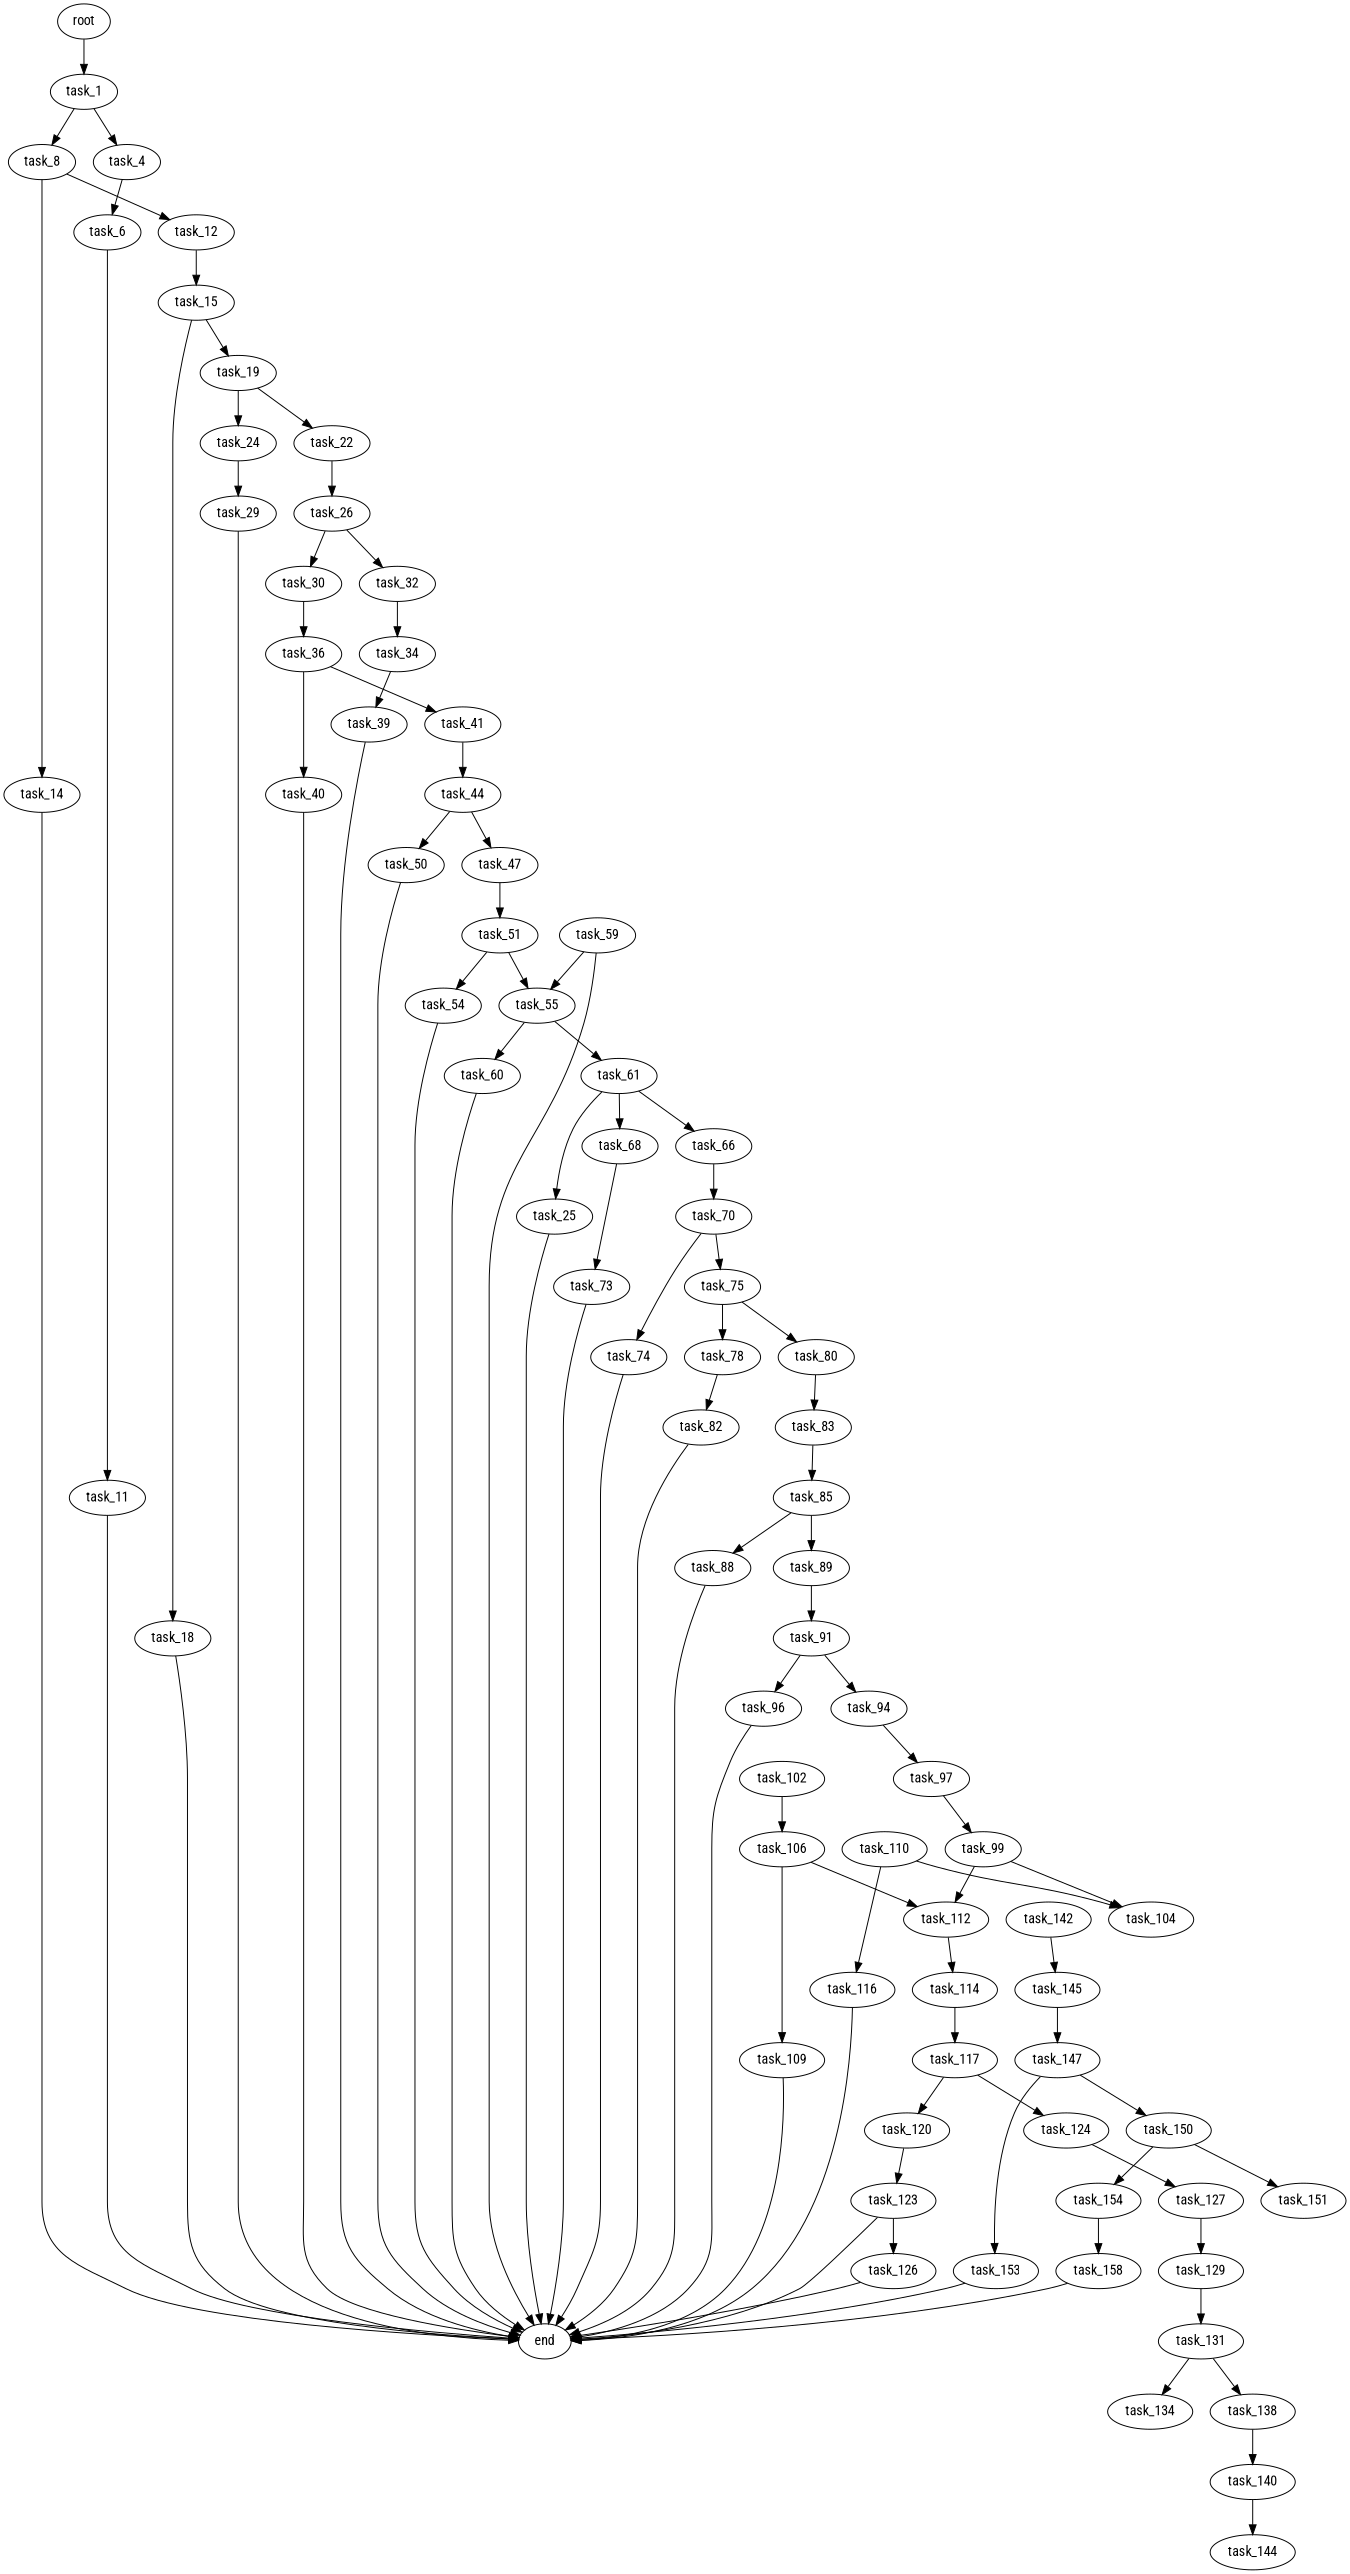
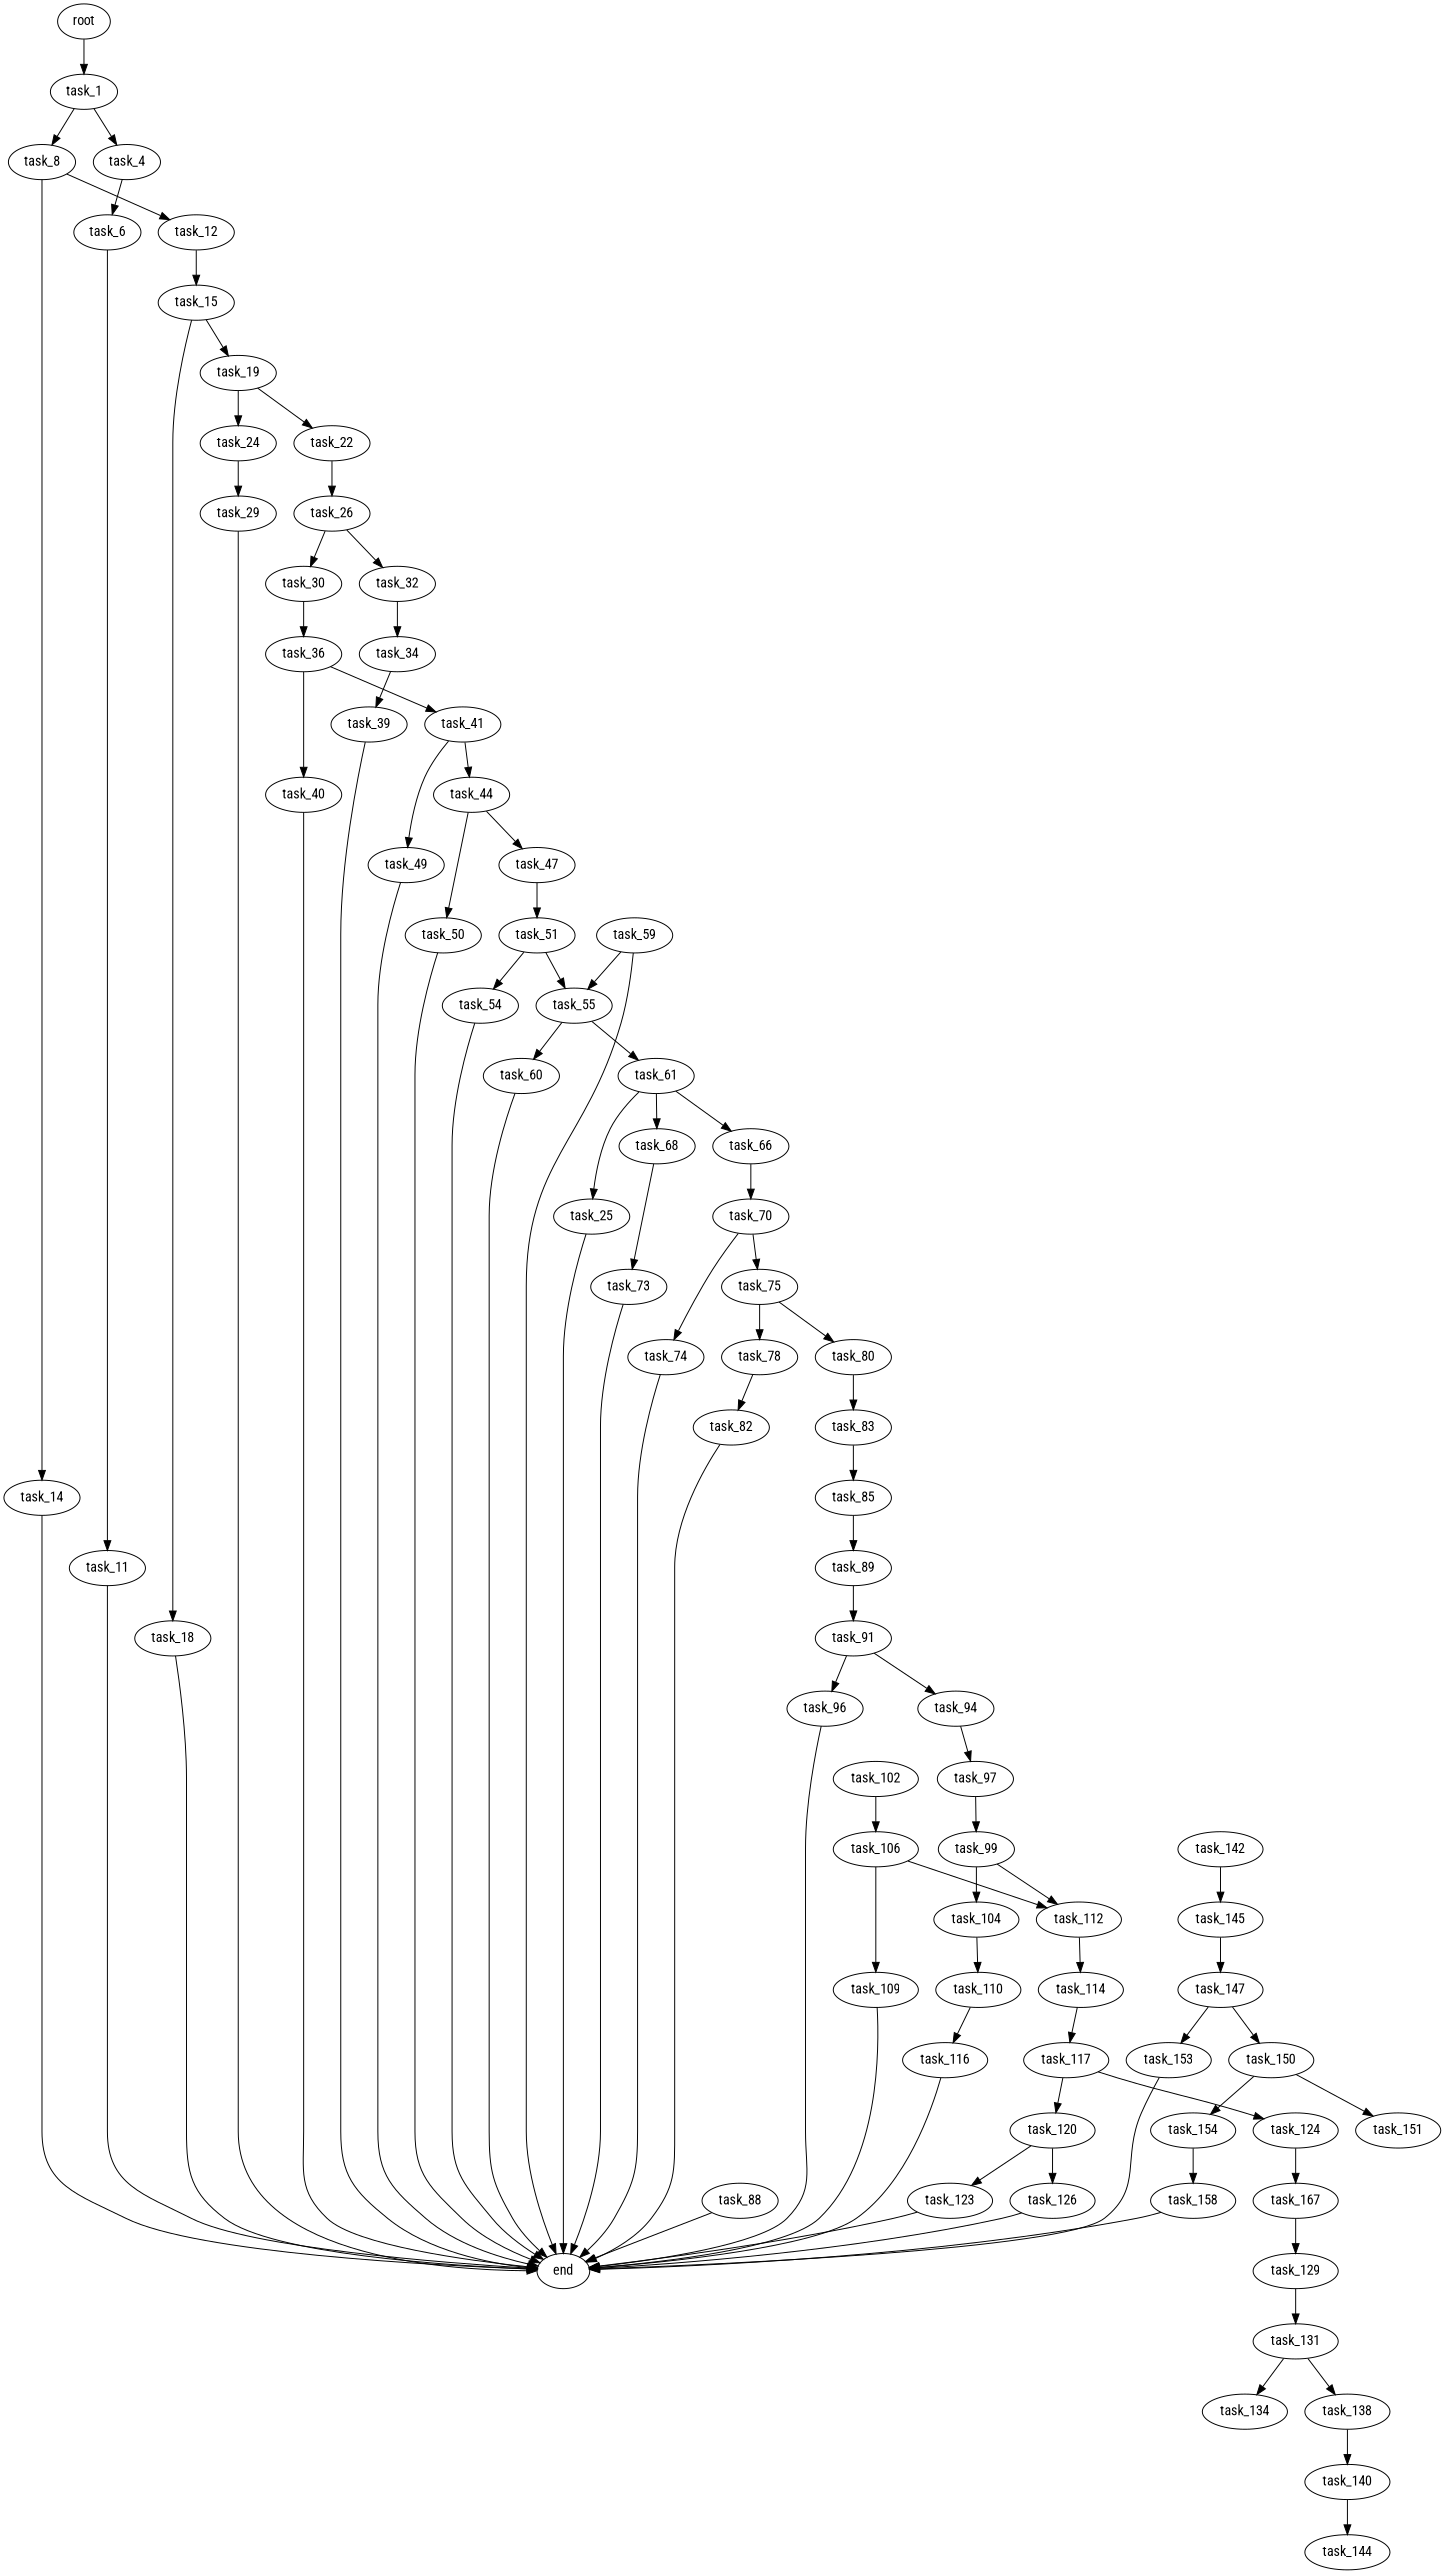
none -> (406, 865)
(766, 1530) -> none
(1013, 1883) -> (977, 1950)
(1201, 2201) -> (1296, 2201)
(893, 2231) -> (1053, 2161)
